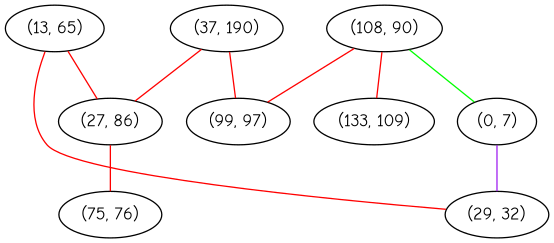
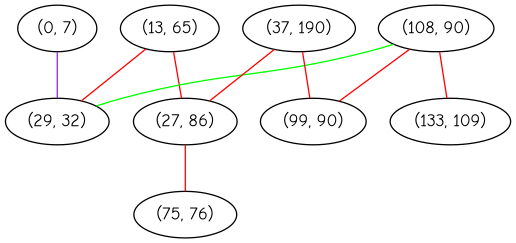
(442, 76) -> (260, 73)
(238, 122) -> (313, 122)
